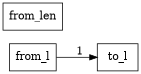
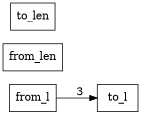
none -> (33, 17)
(80, 52) -> (80, 92)
